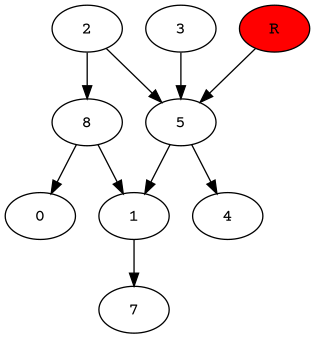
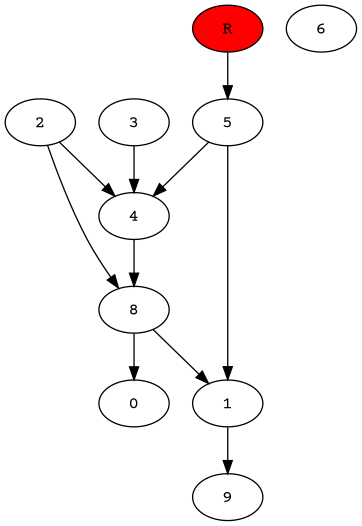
none -> (321, 29)
(181, 69) -> (134, 163)
(129, 71) -> (82, 164)
none -> (134, 256)
(134, 310) -> (228, 497)
